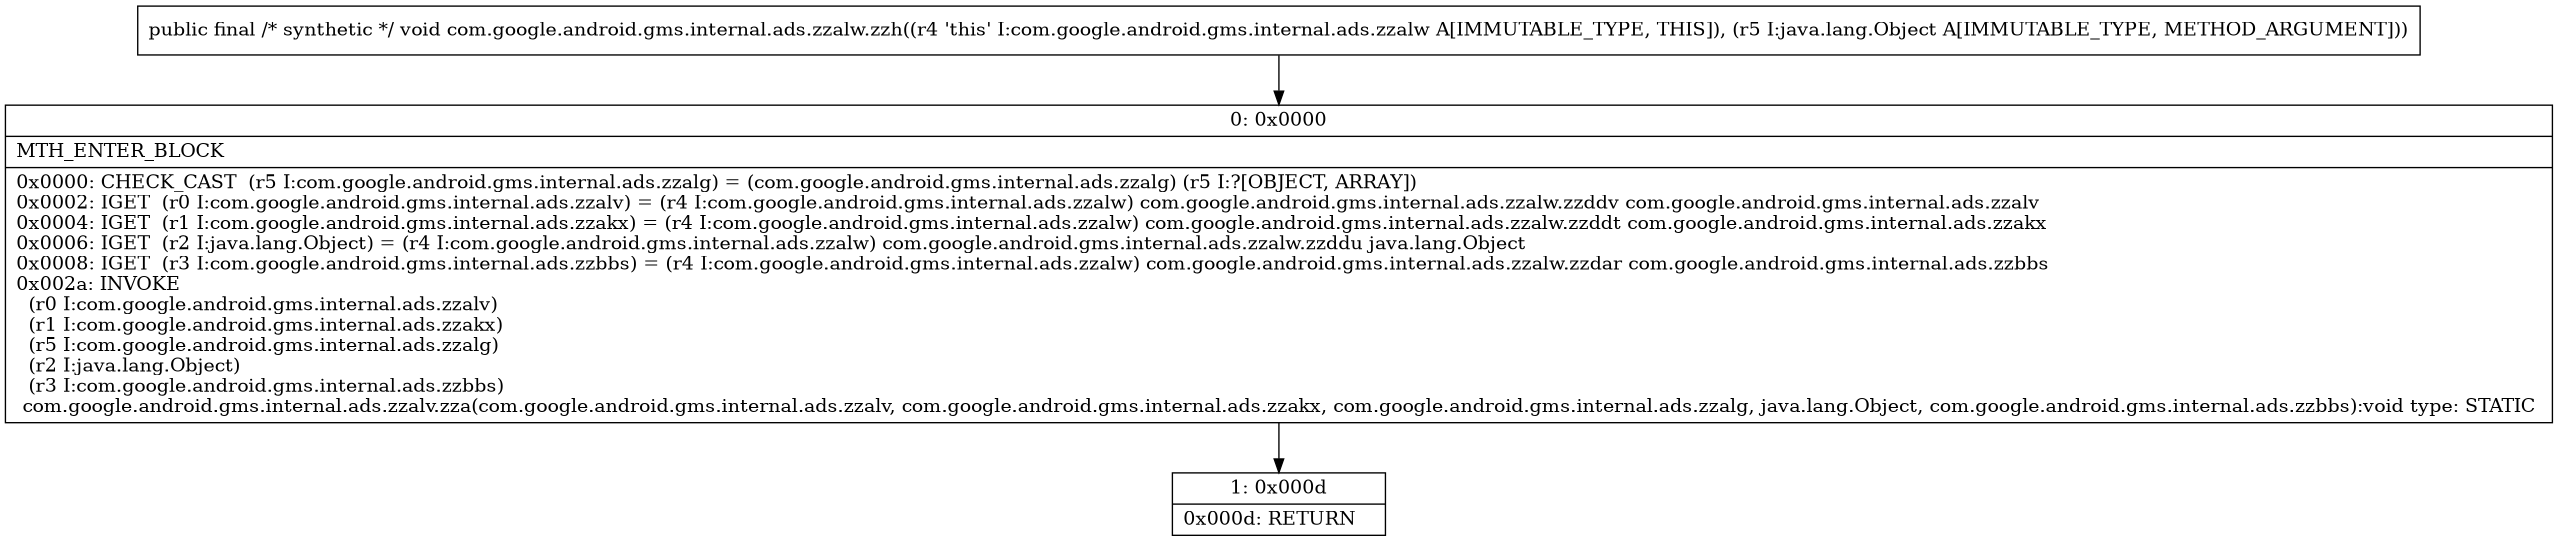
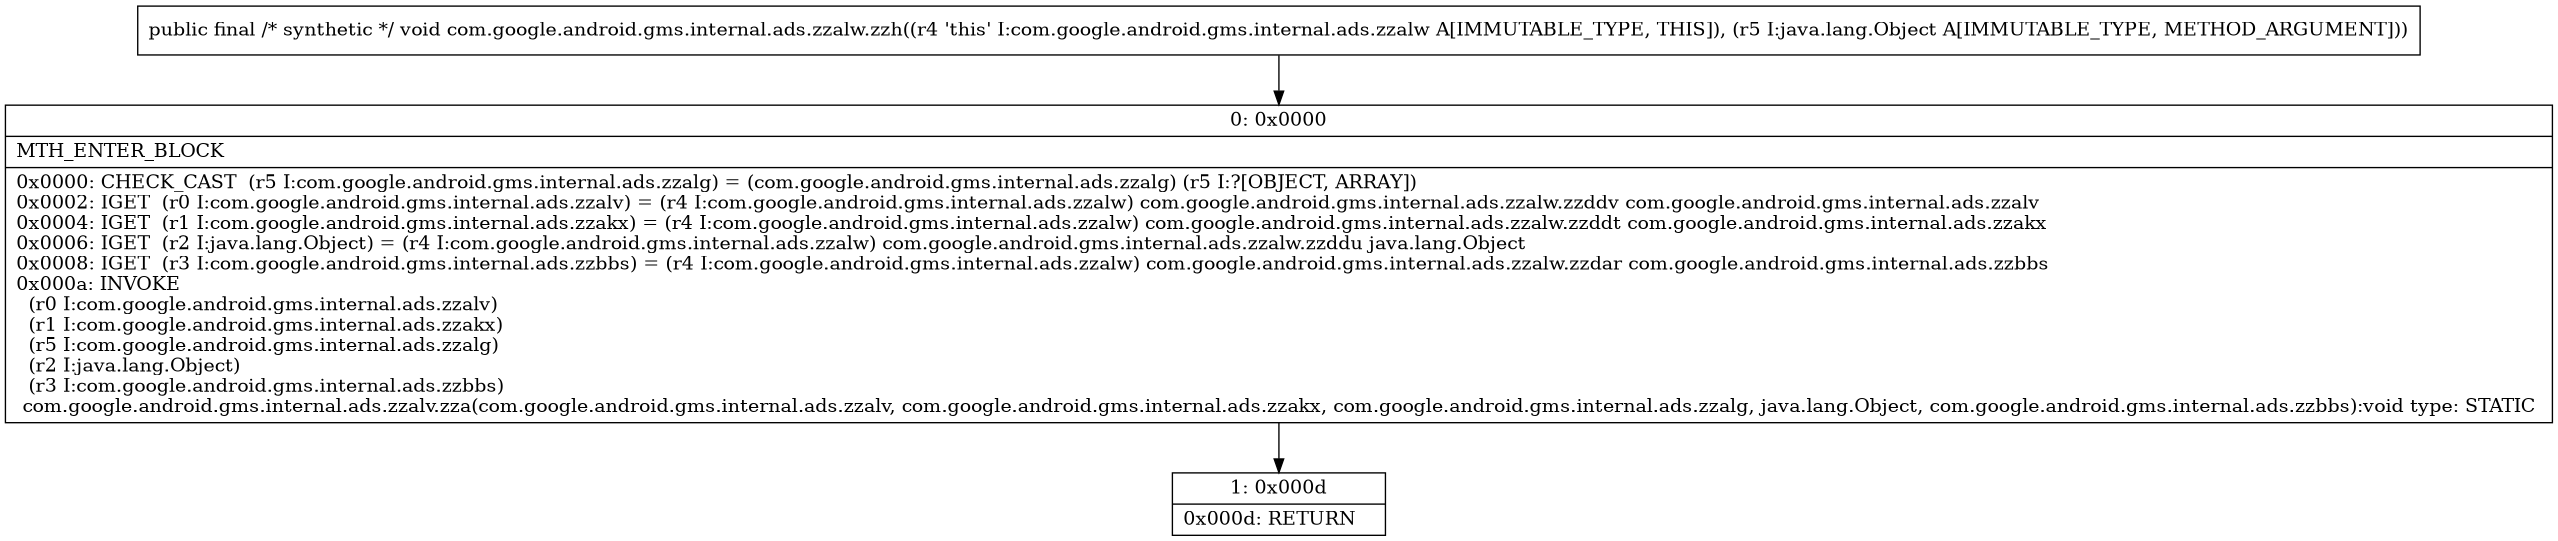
(104, 284) -> (104, 284)
